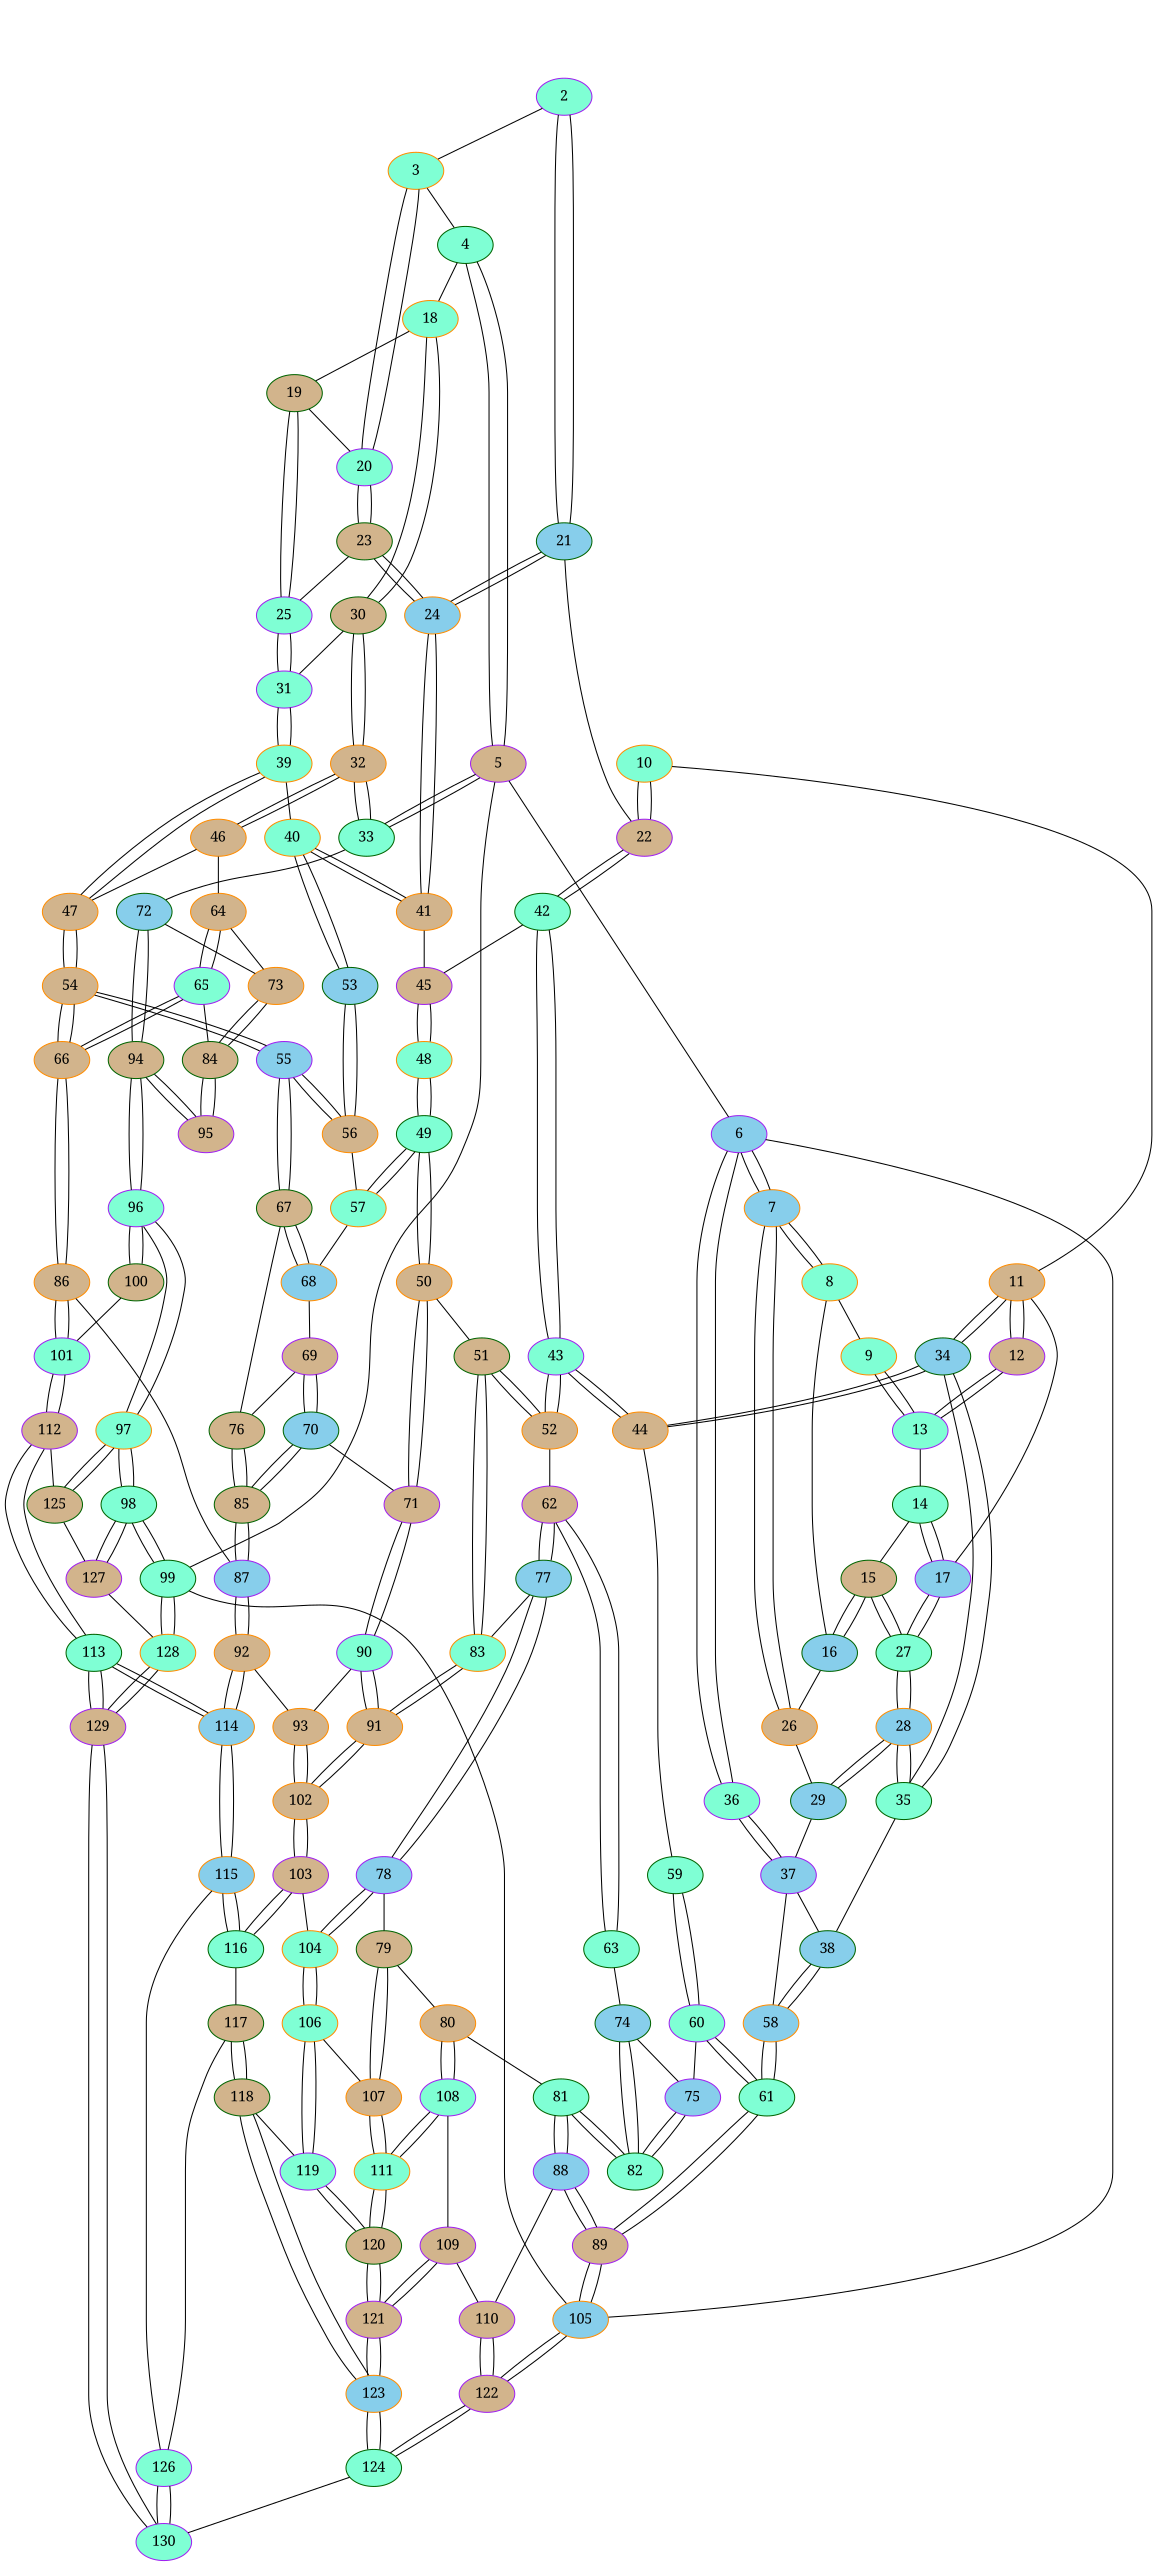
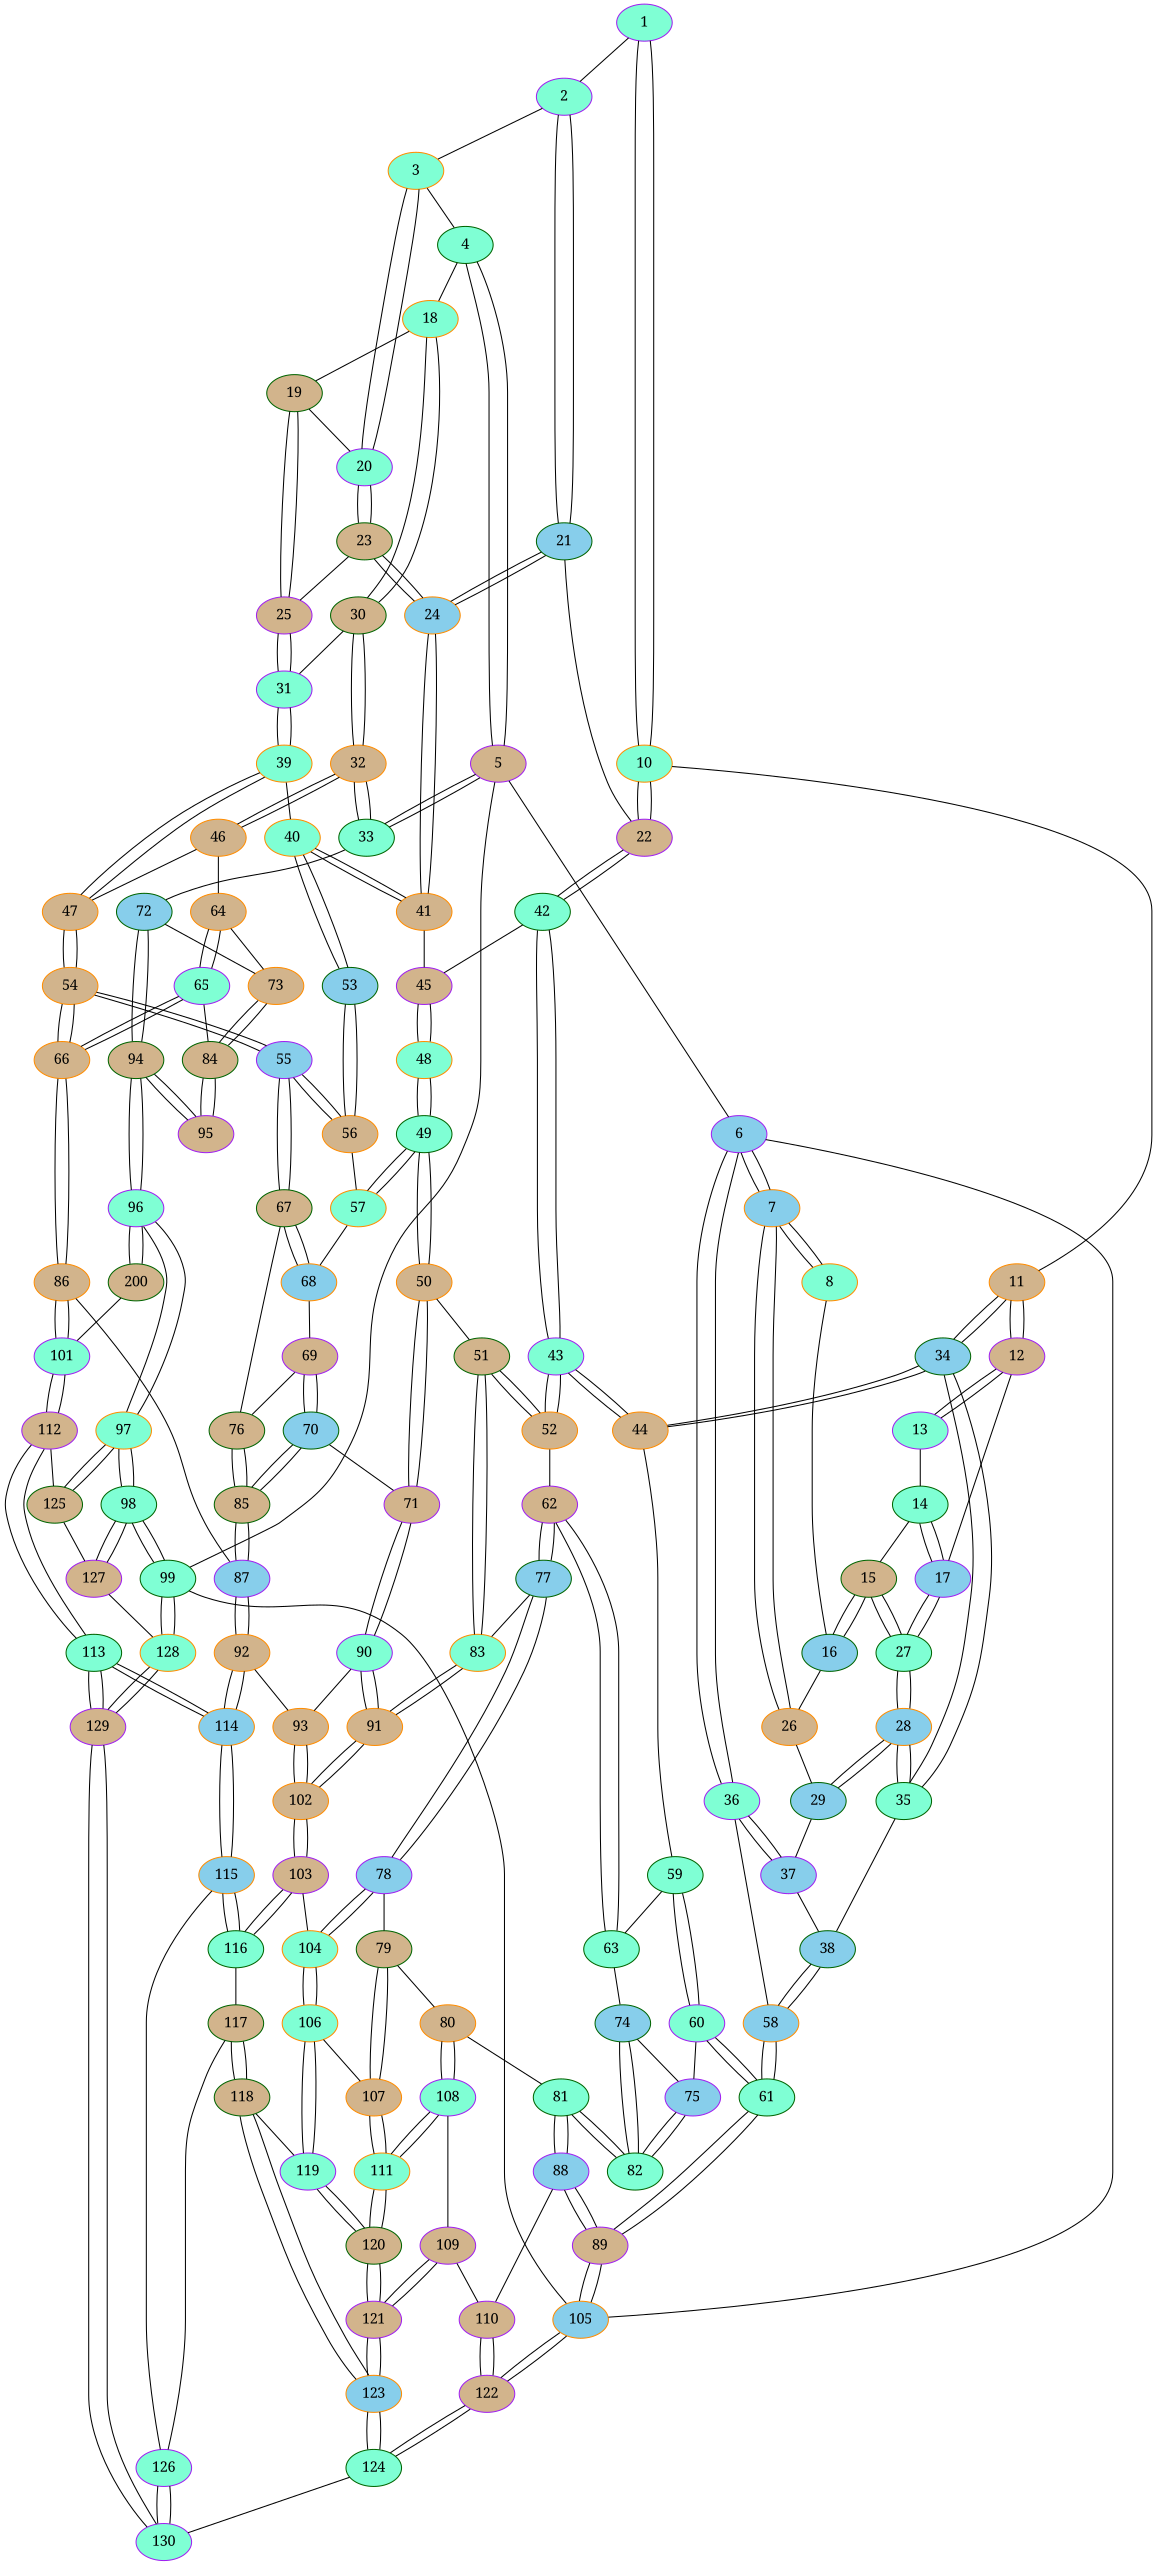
none -> (644, 23)
(284, 615) -> (284, 615)
(136, 1282) -> (136, 1282)
(869, 1356) -> none
(1033, 1436) -> (977, 1477)
none -> (643, 1912)
(780, 1949) -> (751, 1912)
